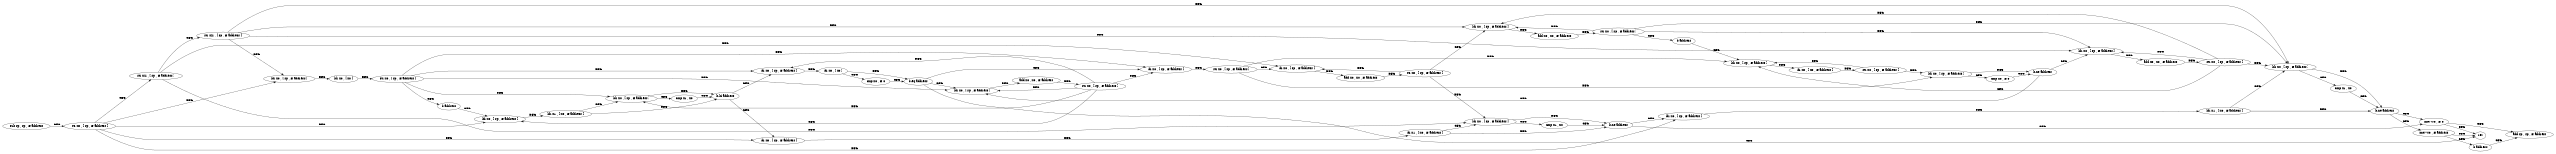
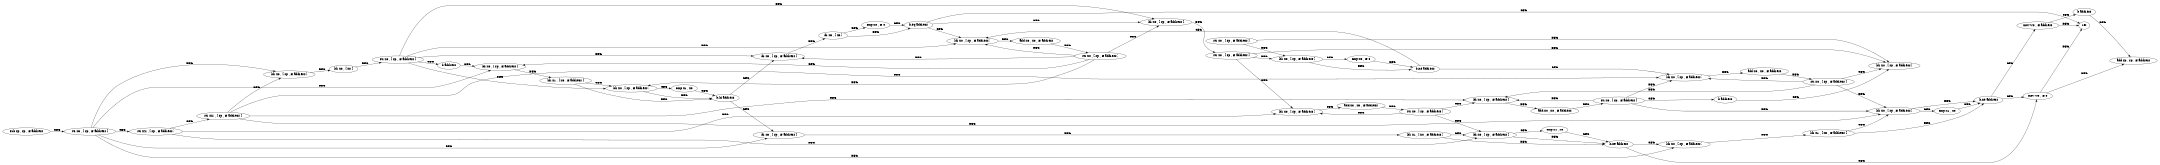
(1815, 70) -> none
